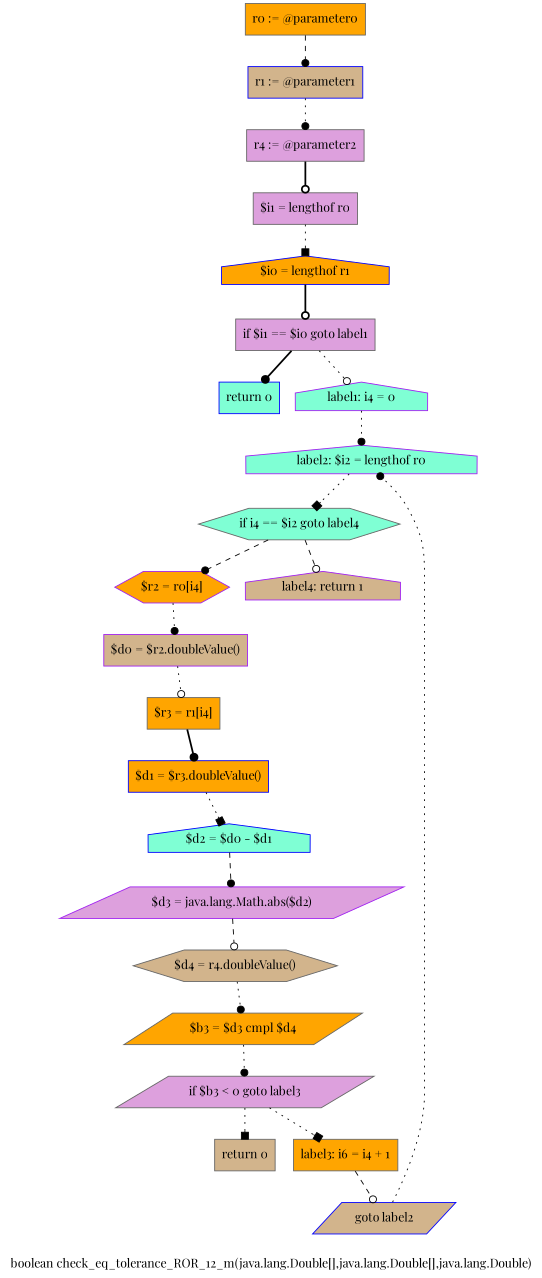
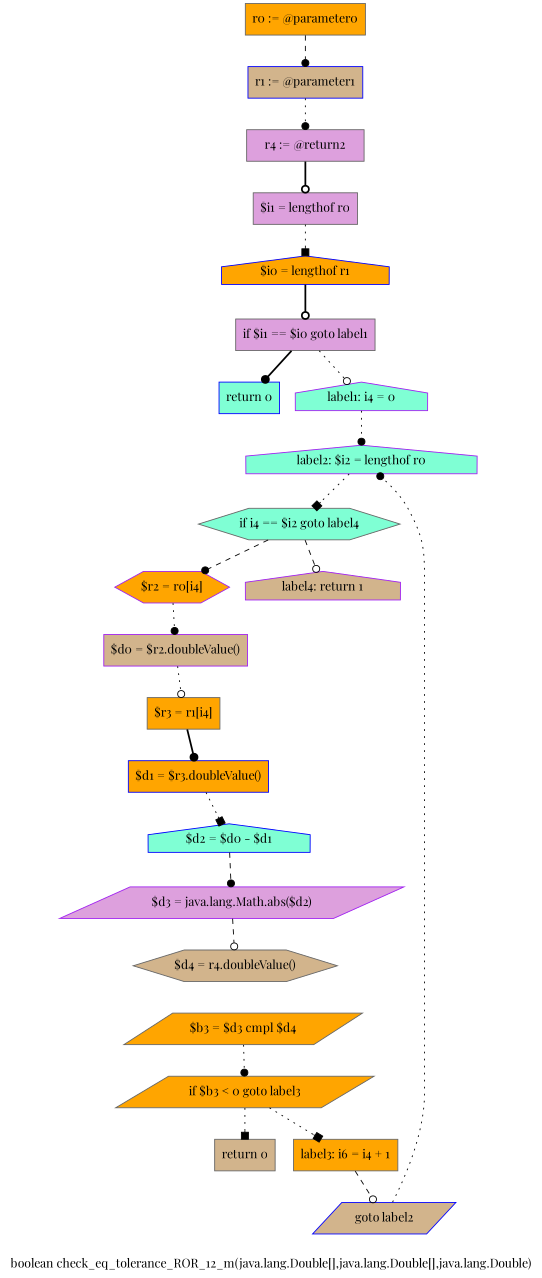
(305, 145) -> (305, 145)
(239, 994) -> none
(245, 1092) -> (245, 1092)
